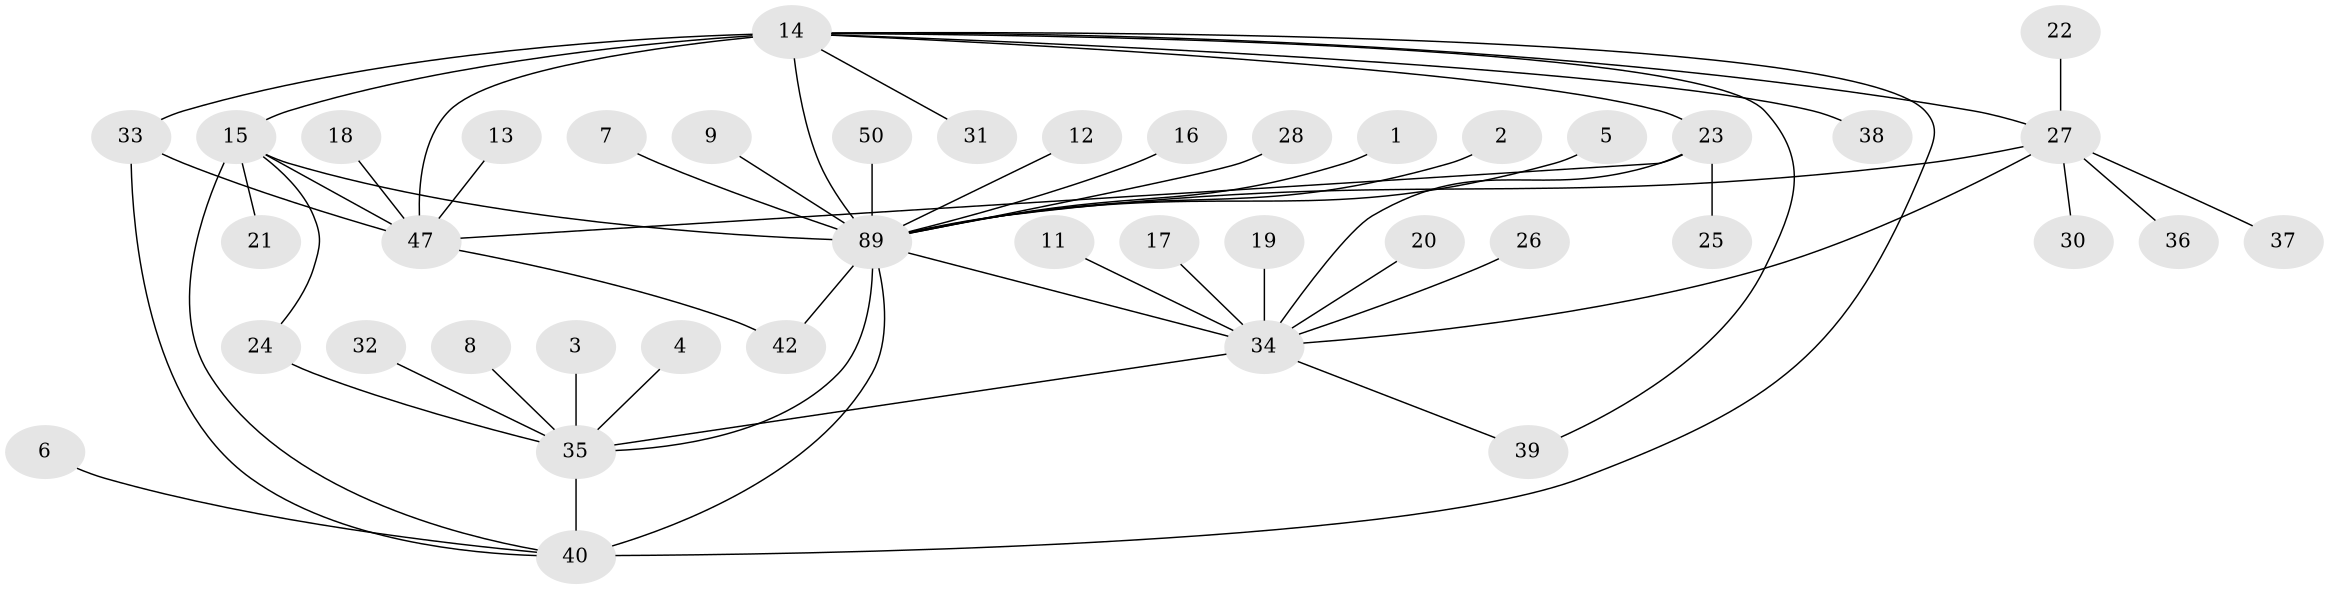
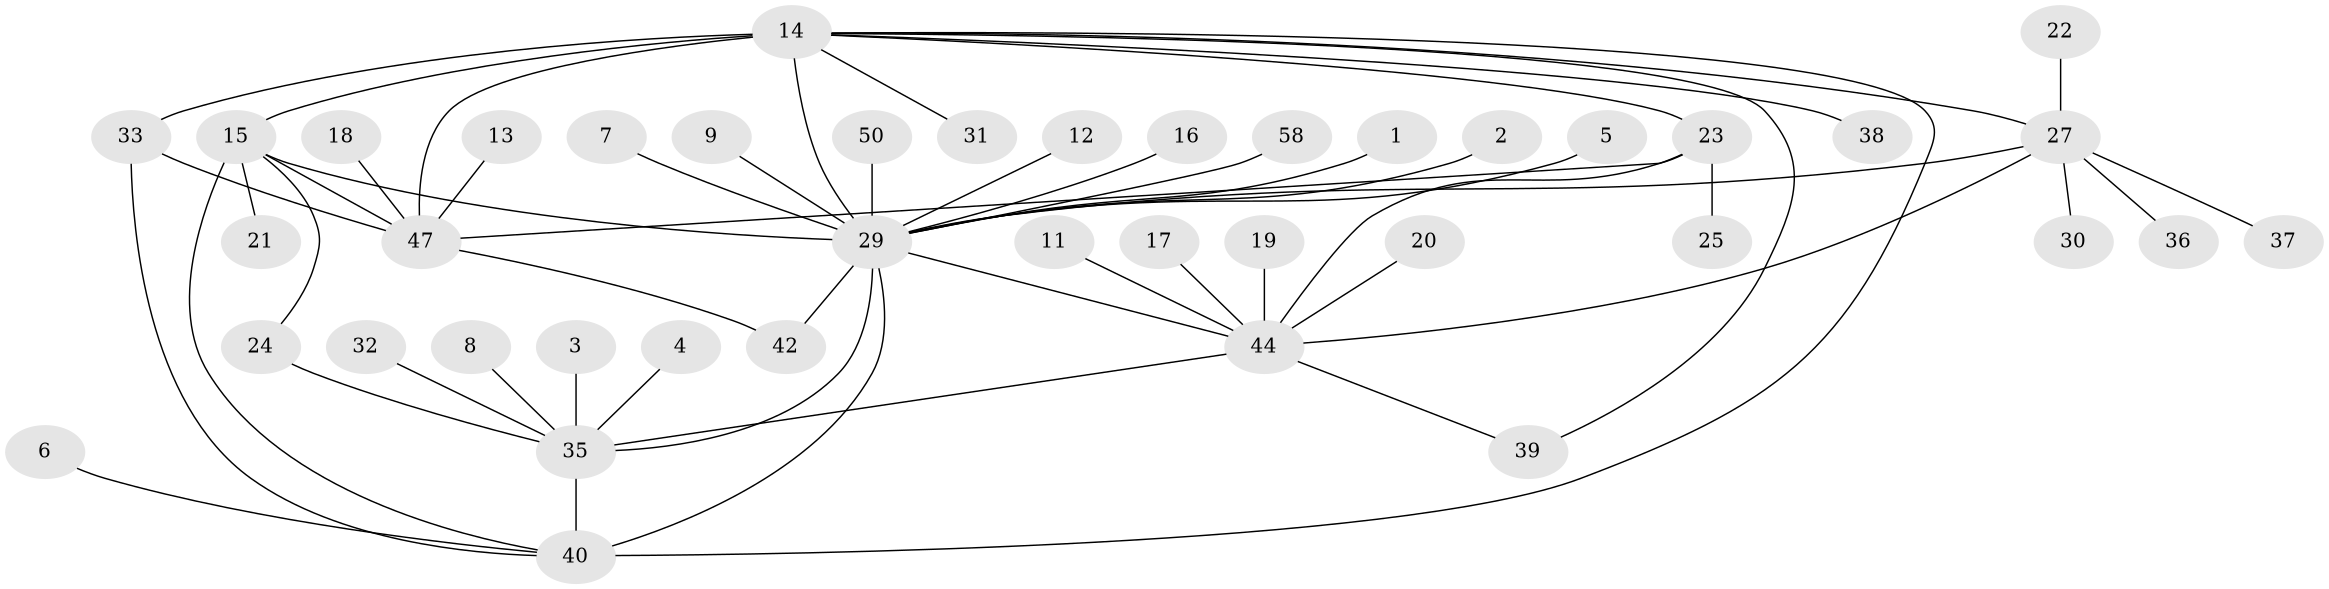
(1292, 137) -> (1292, 137)
(872, 242) -> (872, 242)
(1530, 242) -> none
(1264, 347) -> (1264, 347)
